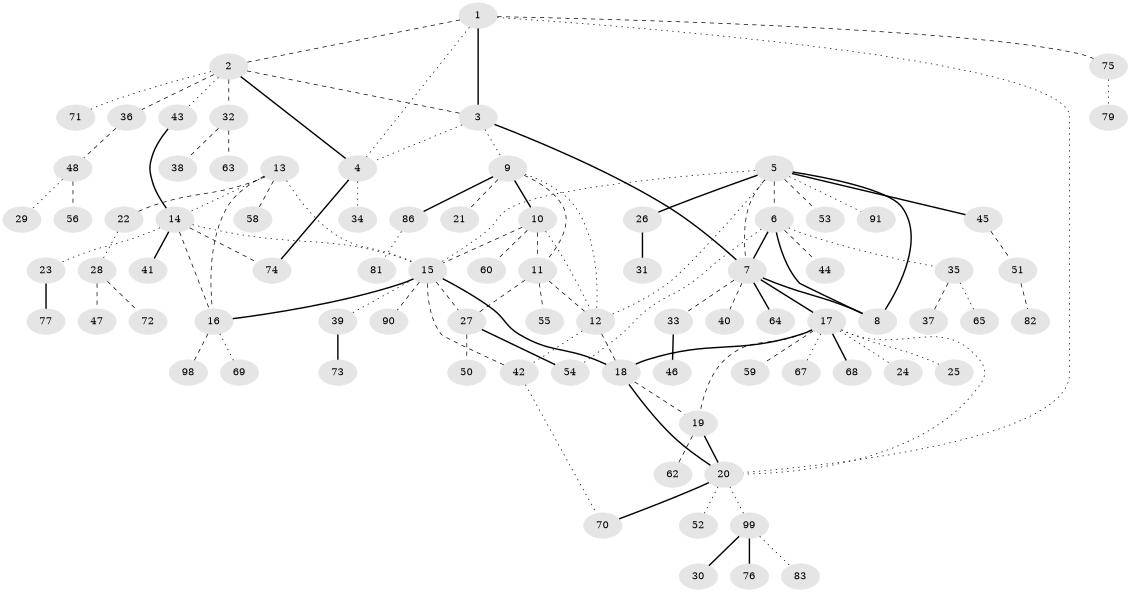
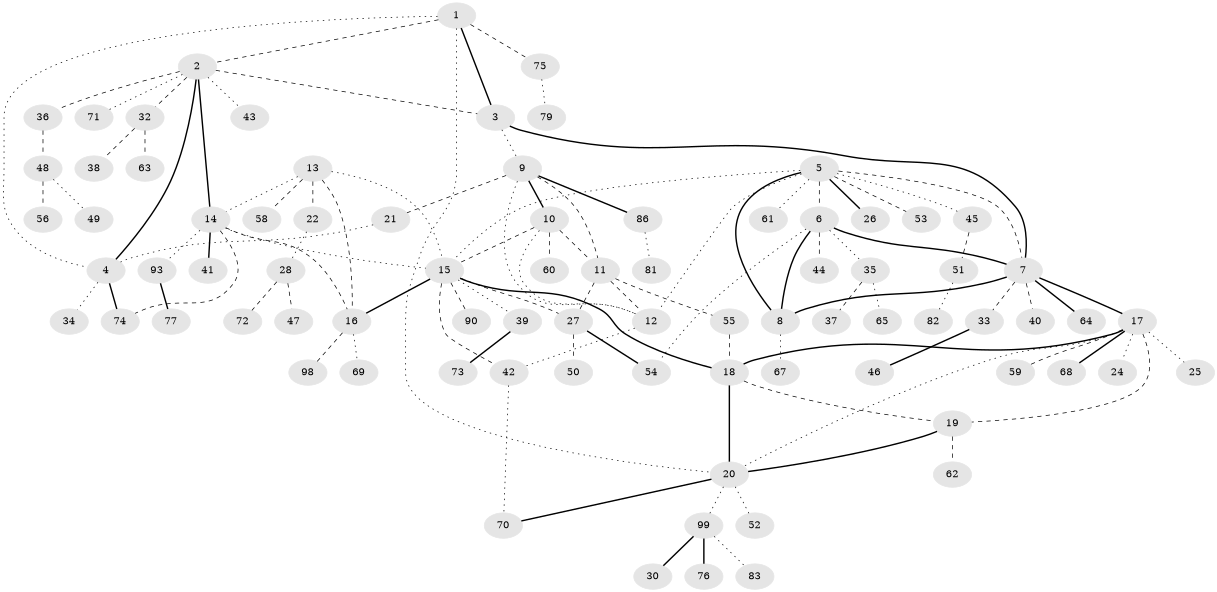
(418, 143) -> (246, 241)
(150, 168) -> (204, 143)
(900, 199) -> (898, 190)
(22, 220) -> (94, 220)
(876, 220) -> (768, 220)
(46, 271) -> (157, 271)
(642, 271) -> none
(1024, 296) -> (946, 296)
(814, 347) -> (780, 347)
(610, 349) -> (729, 347)
